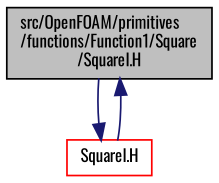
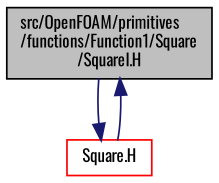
(109, 158) -> (109, 158)
